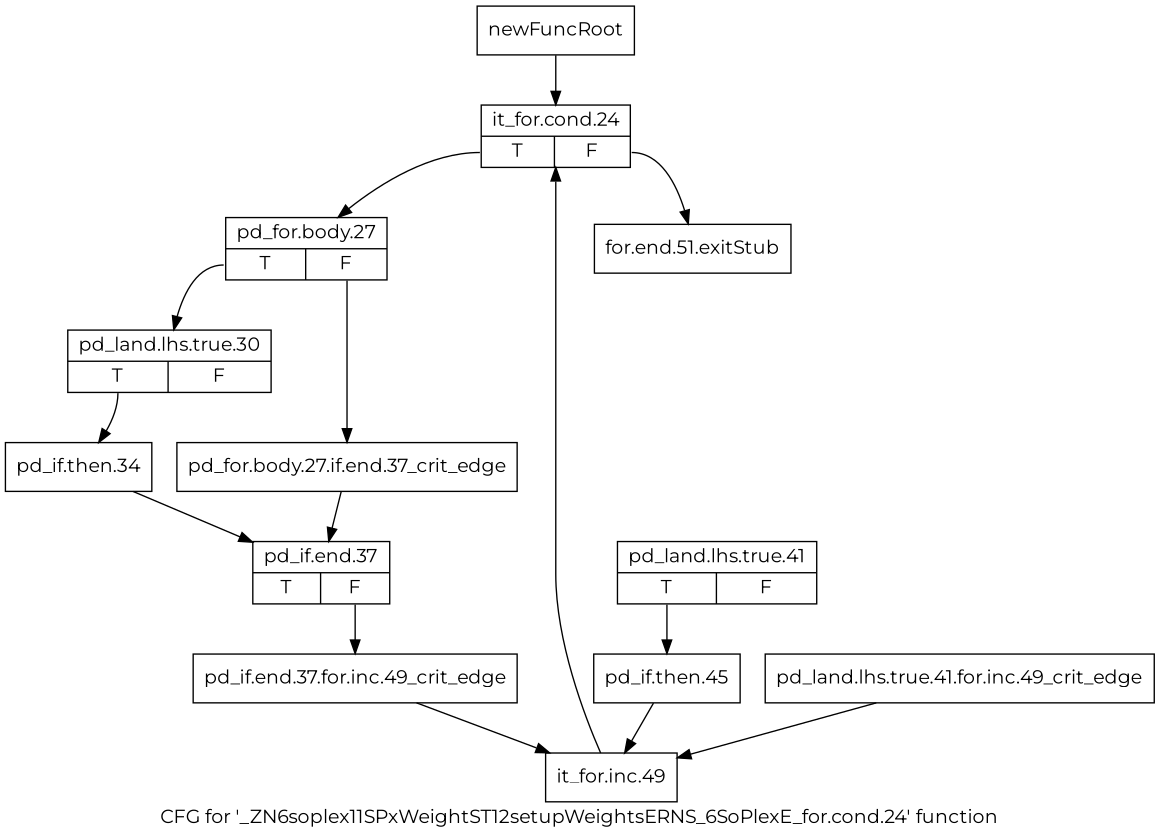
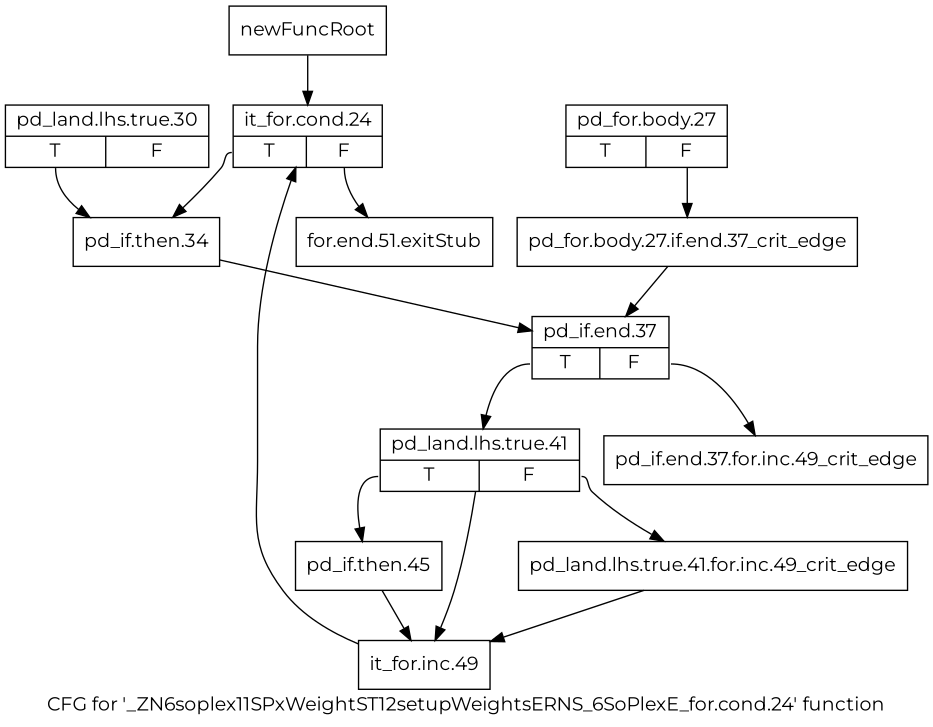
(410, 170) -> (209, 181)
(192, 283) -> none
none -> (500, 382)
none -> (613, 509)
(476, 725) -> (462, 561)
